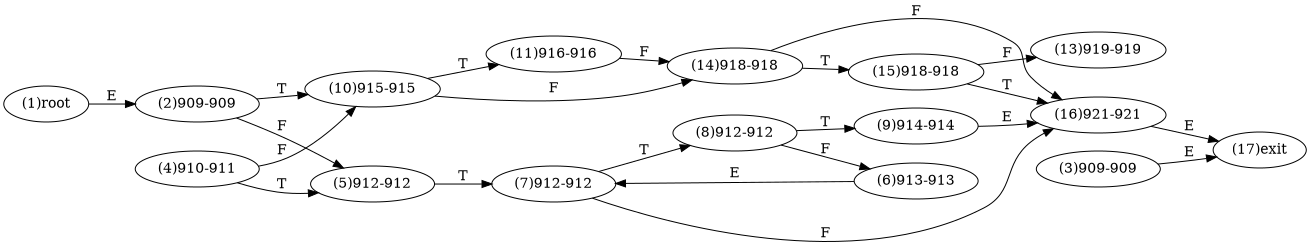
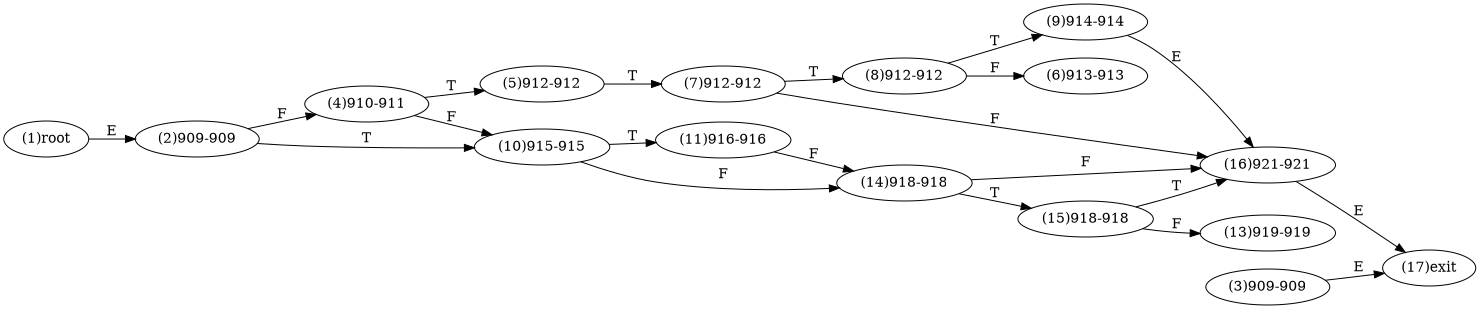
(286, 139) -> (277, 123)
(740, 182) -> none
